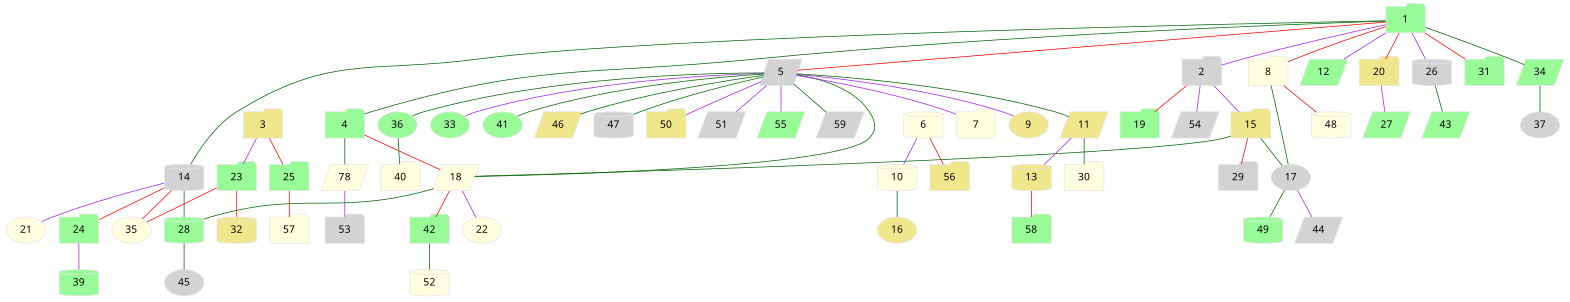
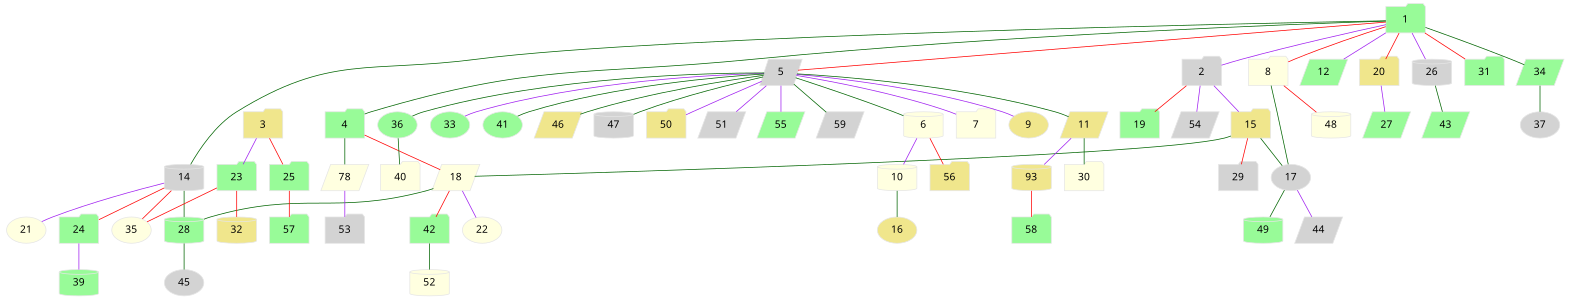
(755, 163) -> (850, 96)
(1032, 178) -> (1032, 178)
(289, 230) -> (289, 230)
